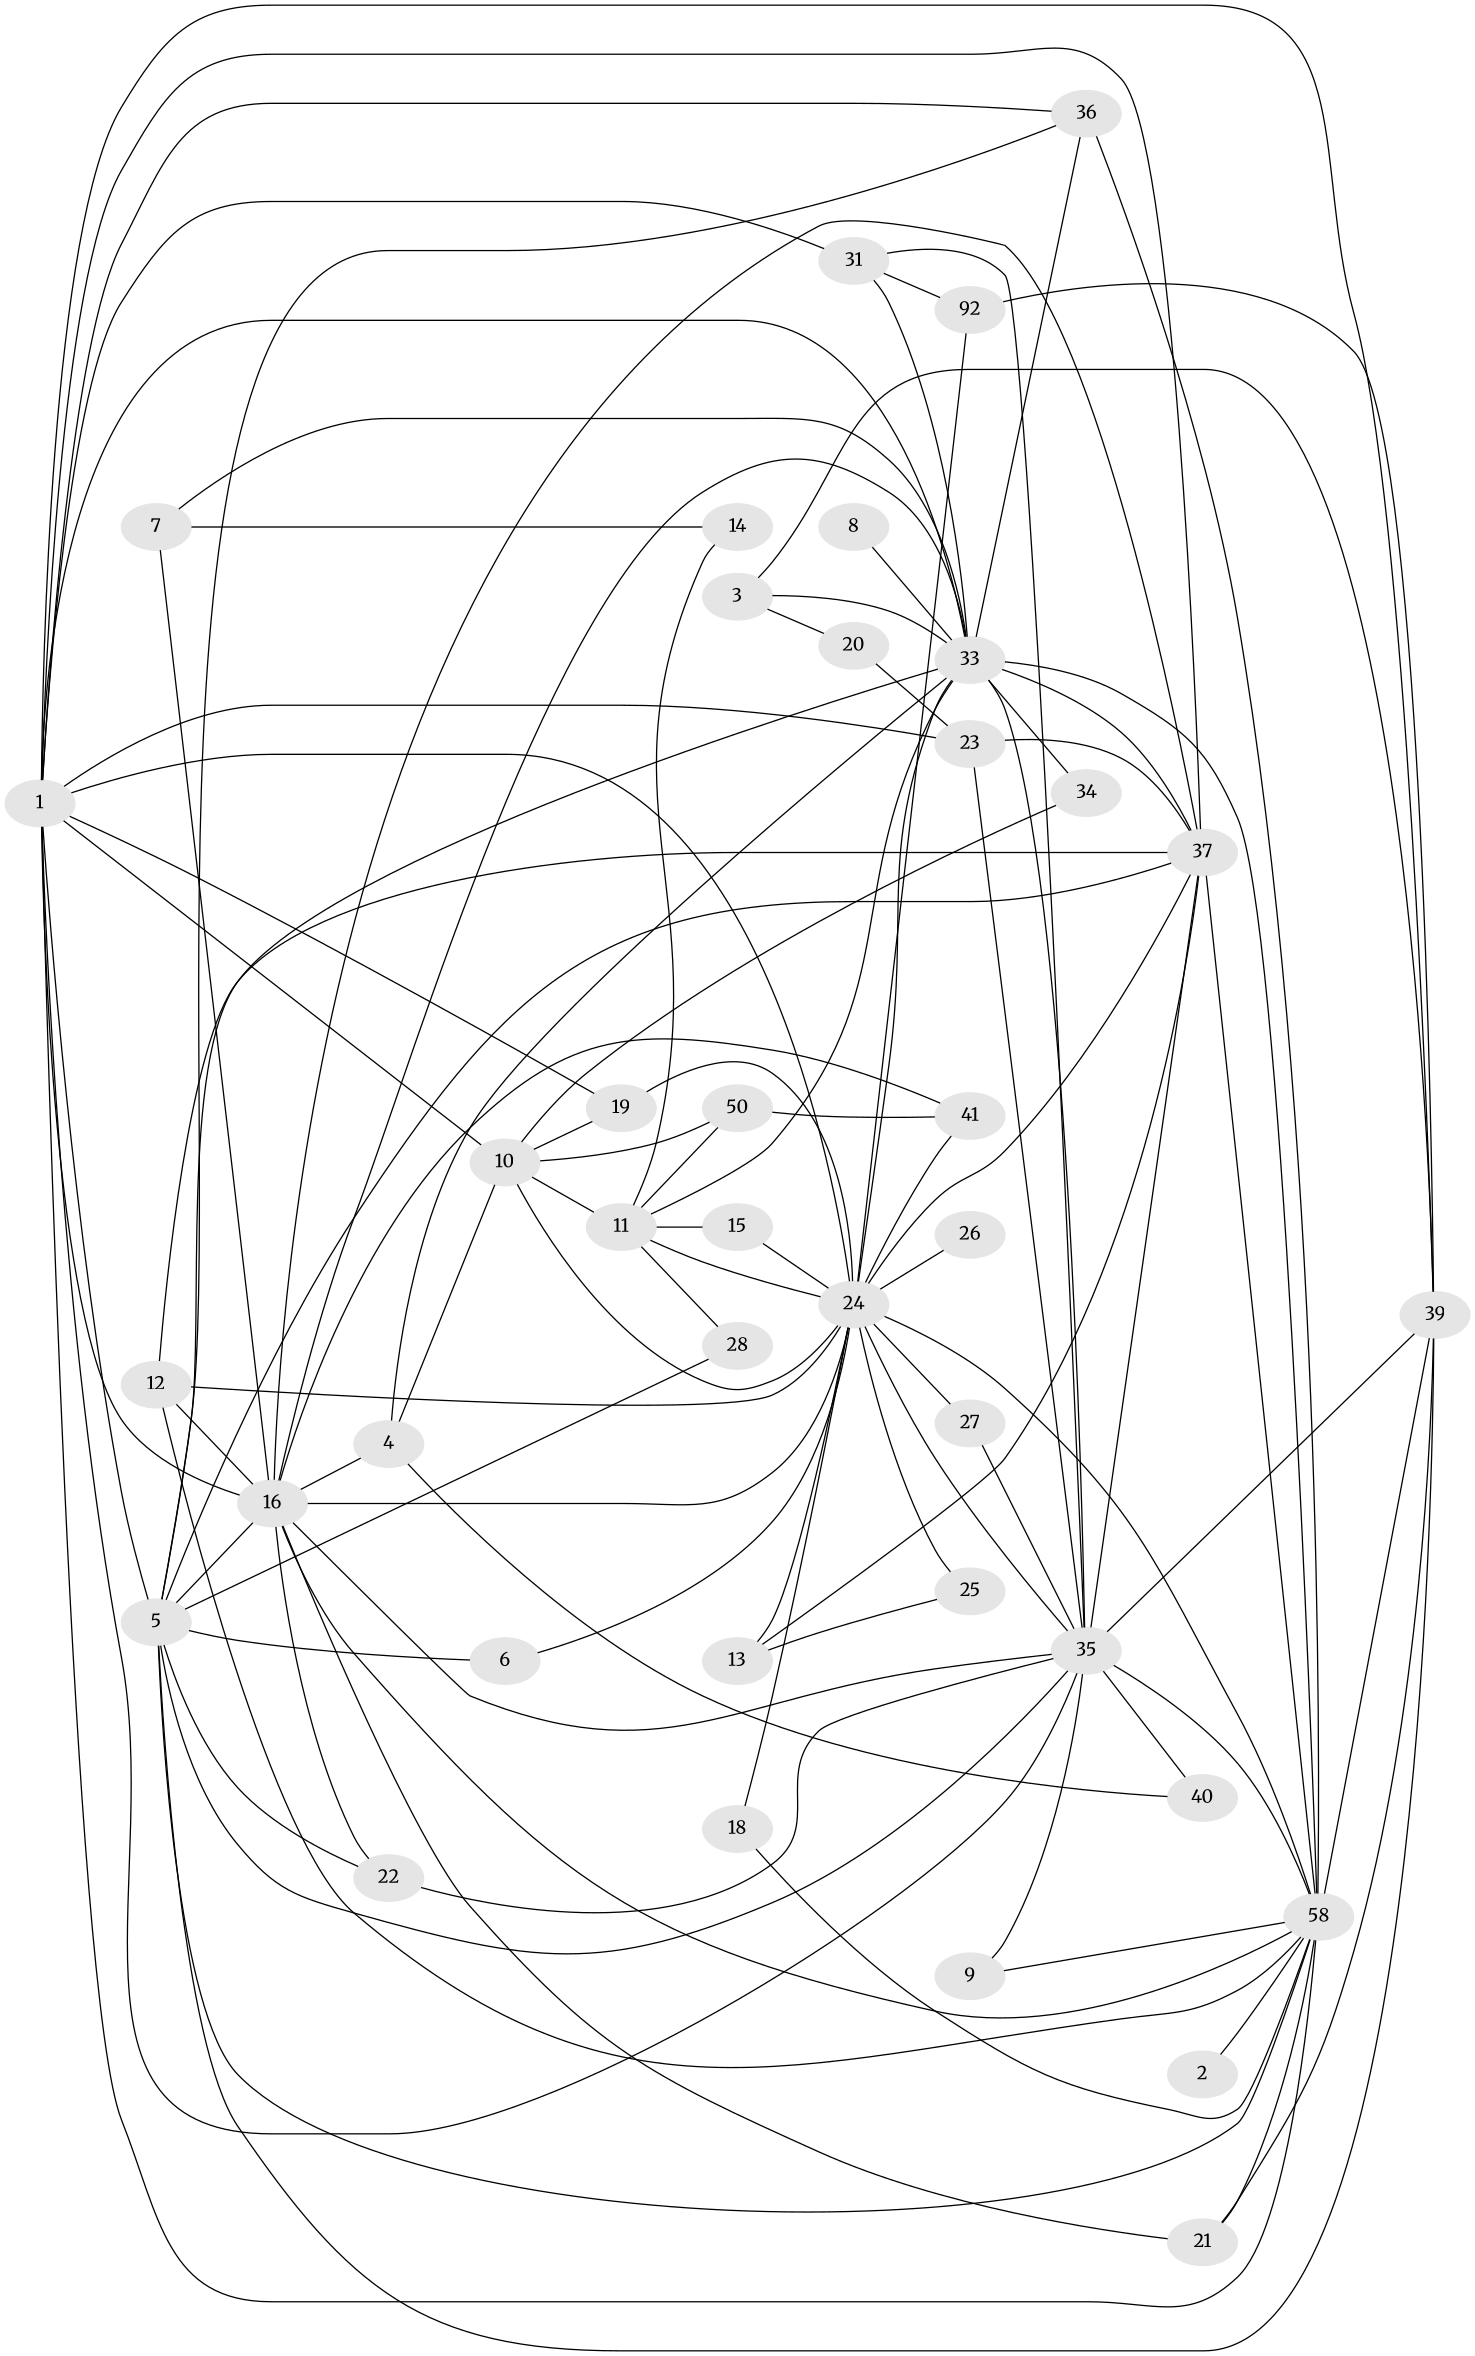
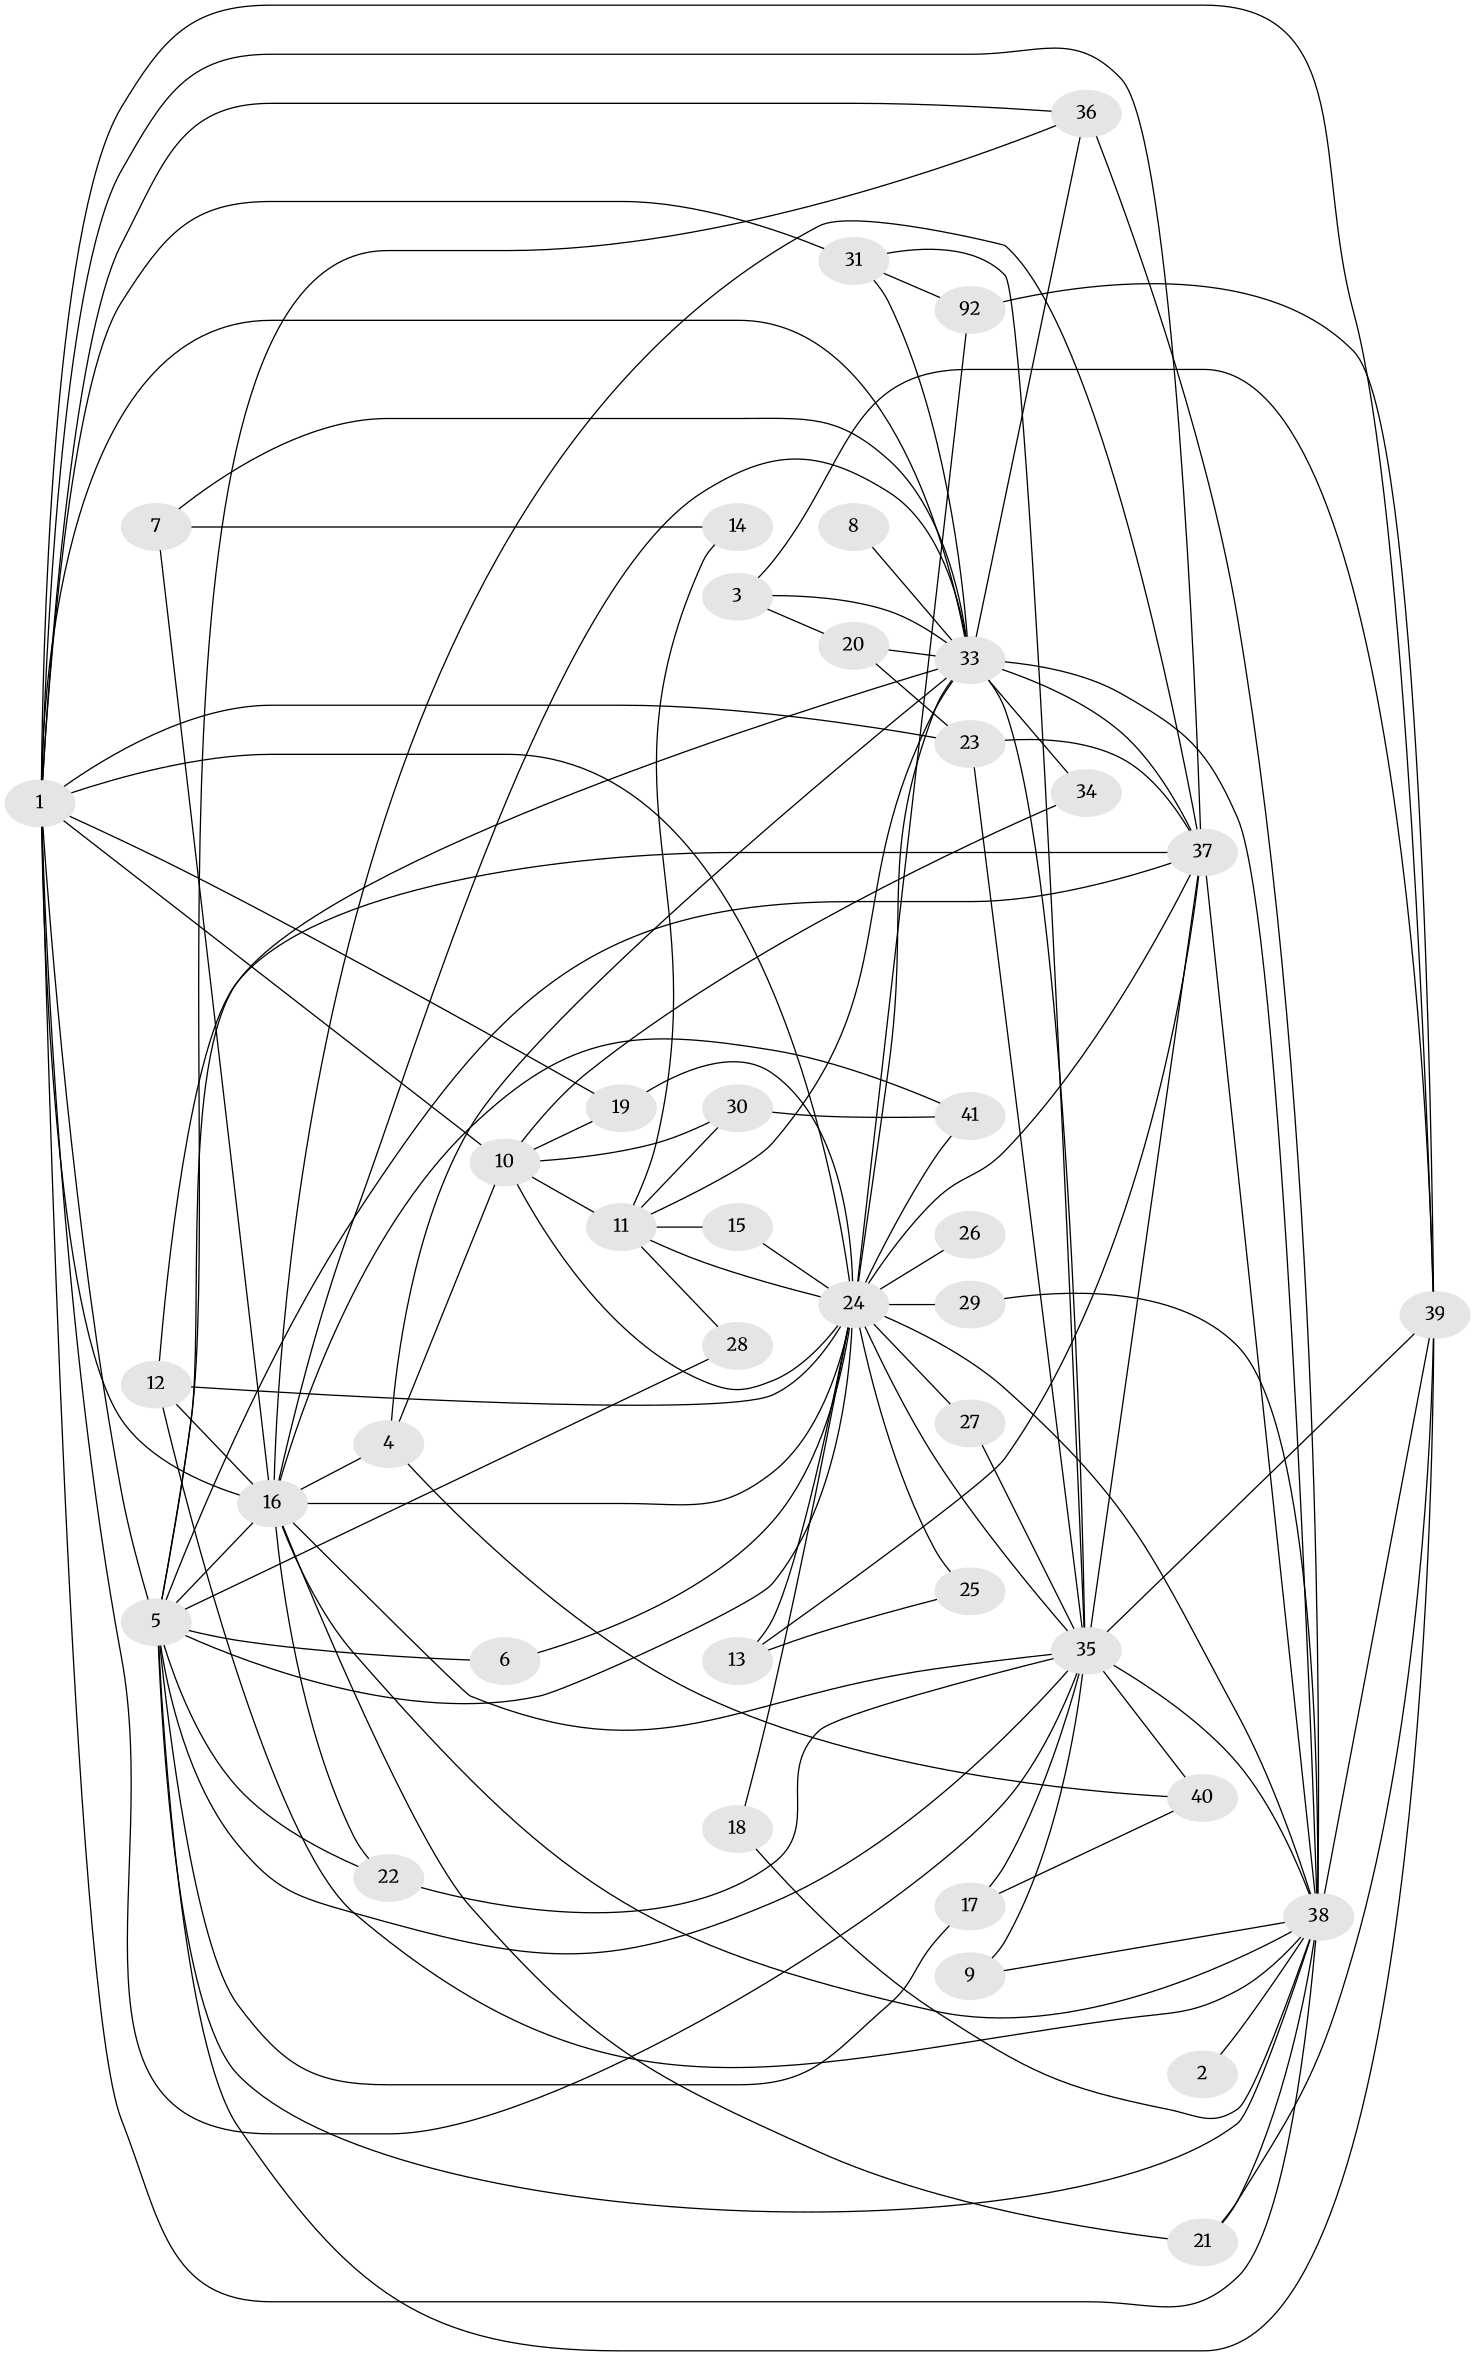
none -> (912, 653)
(738, 1108) -> (738, 1108)
none -> (970, 1305)
none -> (617, 1665)
none -> (970, 1906)
(1319, 1917) -> (1319, 1917)
